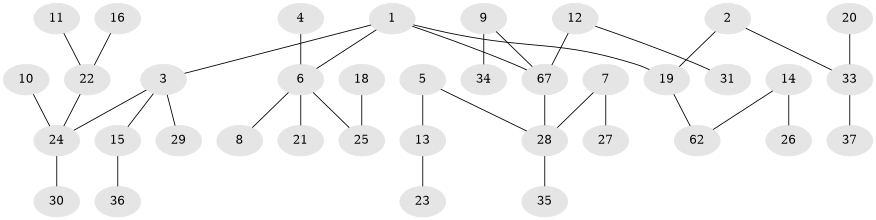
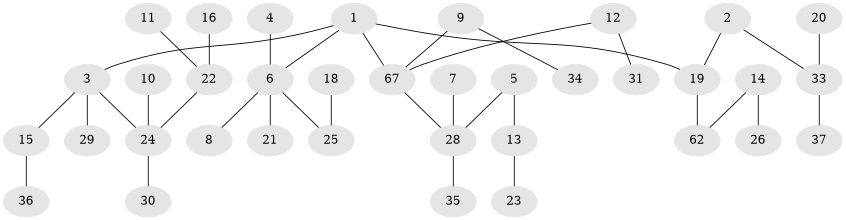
(606, 141) -> none
